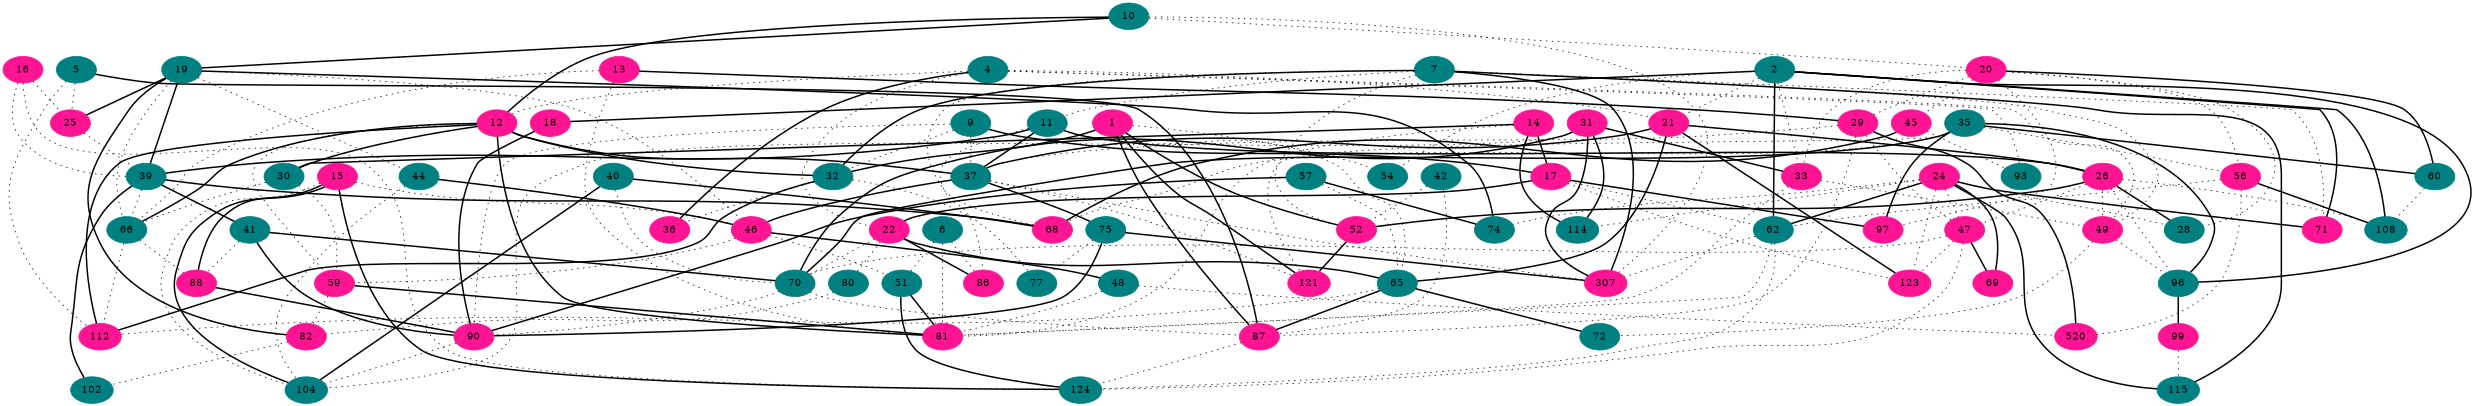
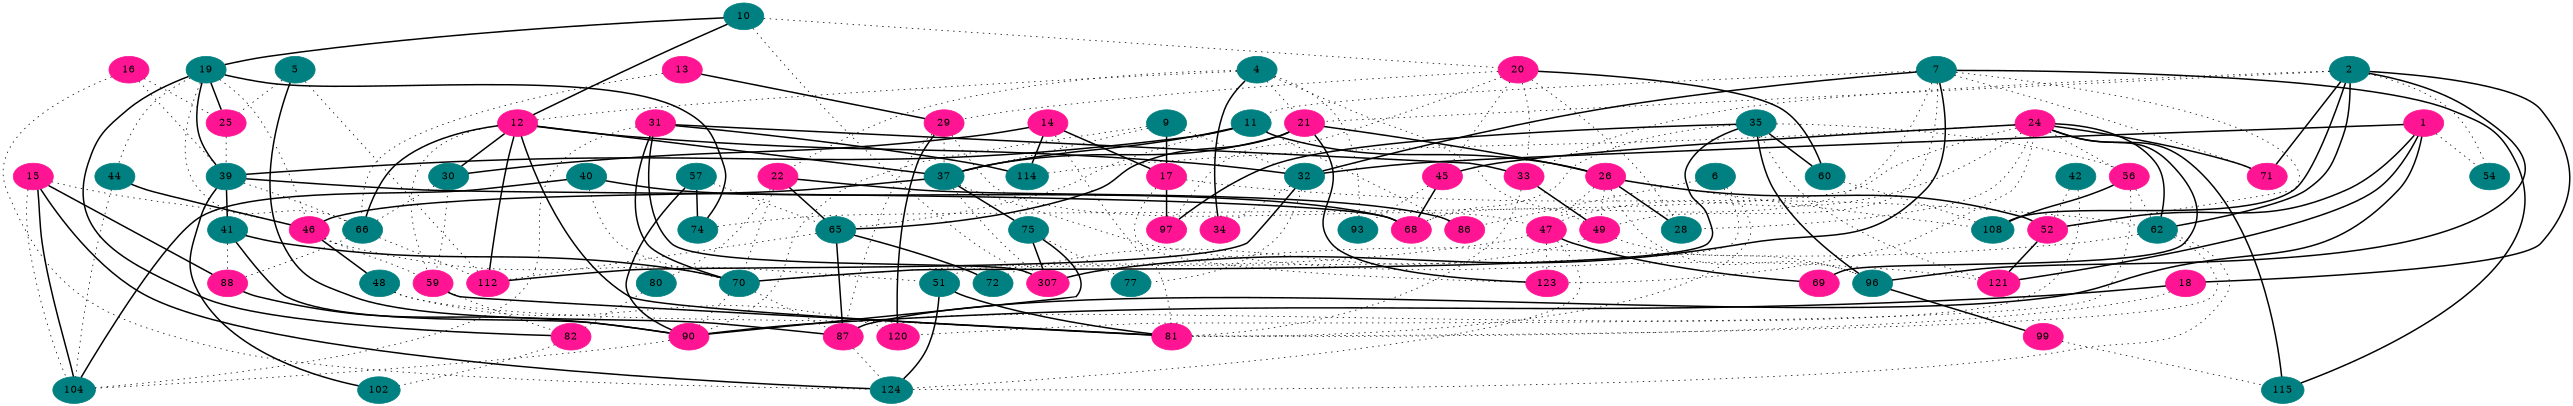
(2140, 87) -> (2082, 150)
none -> (1696, 145)
(1913, 196) -> (1551, 196)
(1202, 197) -> none
(670, 230) -> (1220, 230)
(682, 279) -> (1682, 332)
(2076, 337) -> (898, 337)
